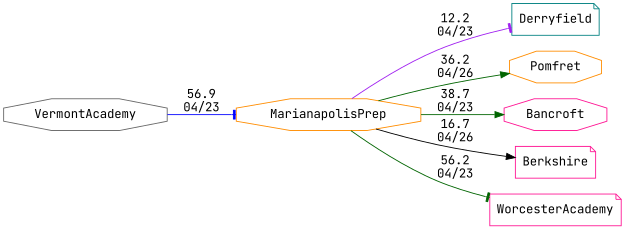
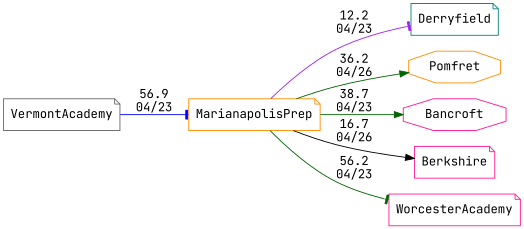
(85, 115) -> (62, 115)
(329, 115) -> (254, 115)
